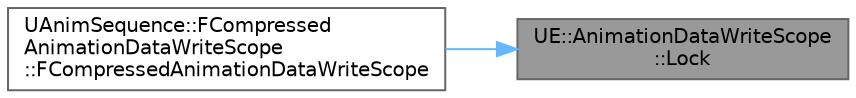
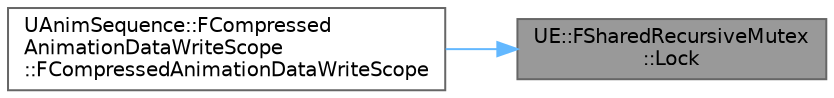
(683, 49) -> (672, 49)
